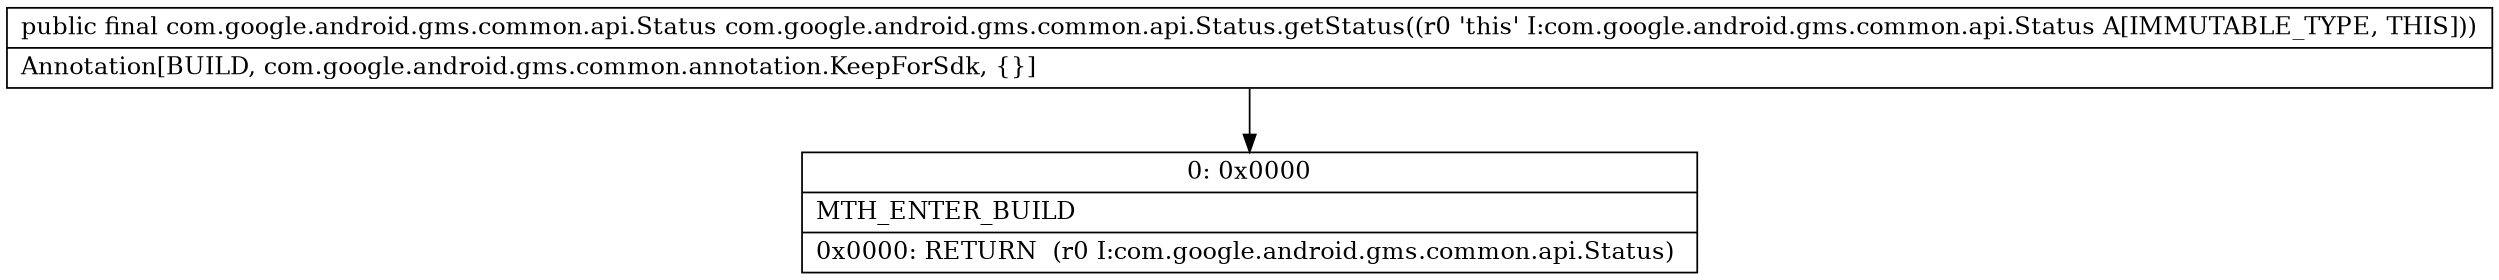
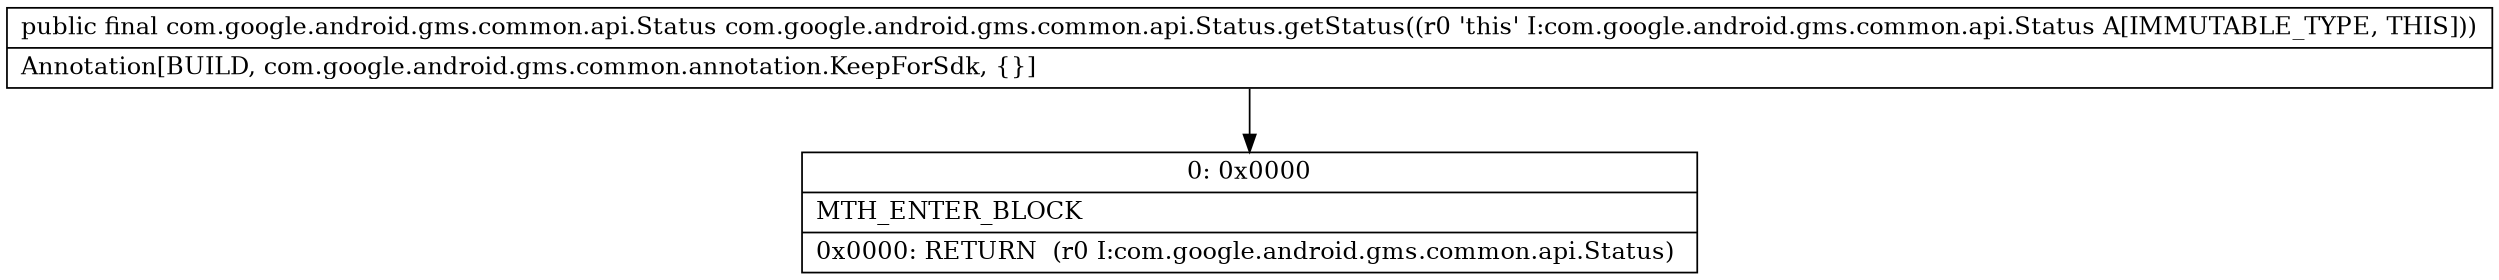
(947, 212) -> (950, 212)
